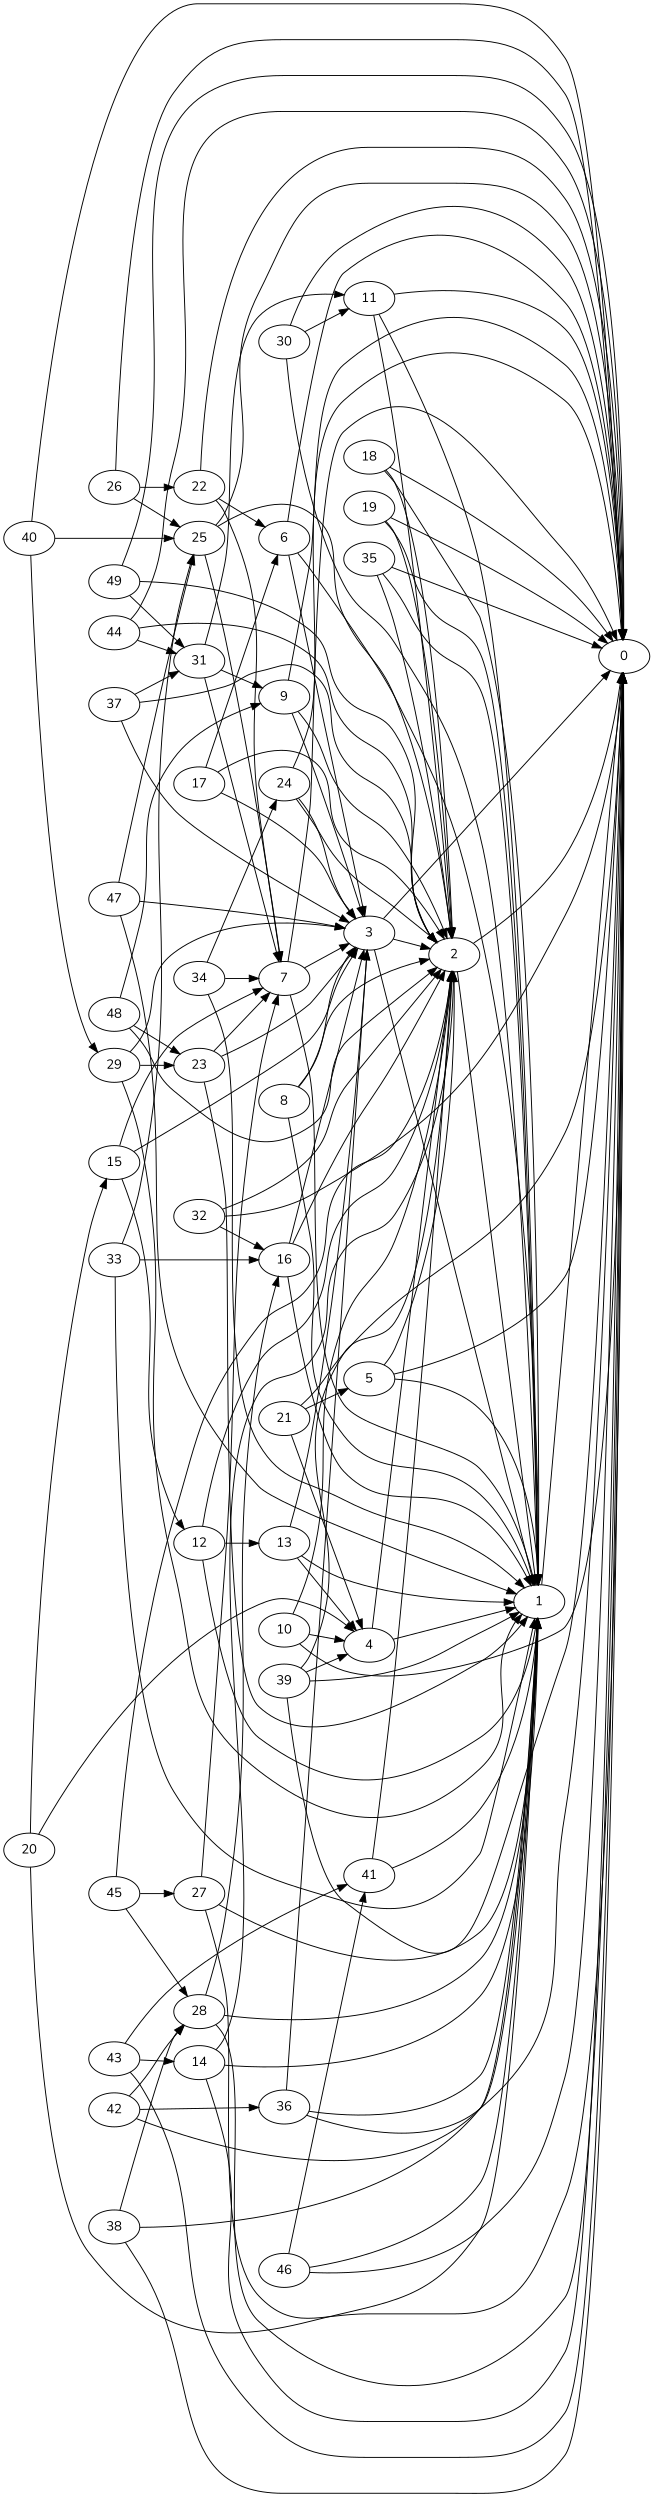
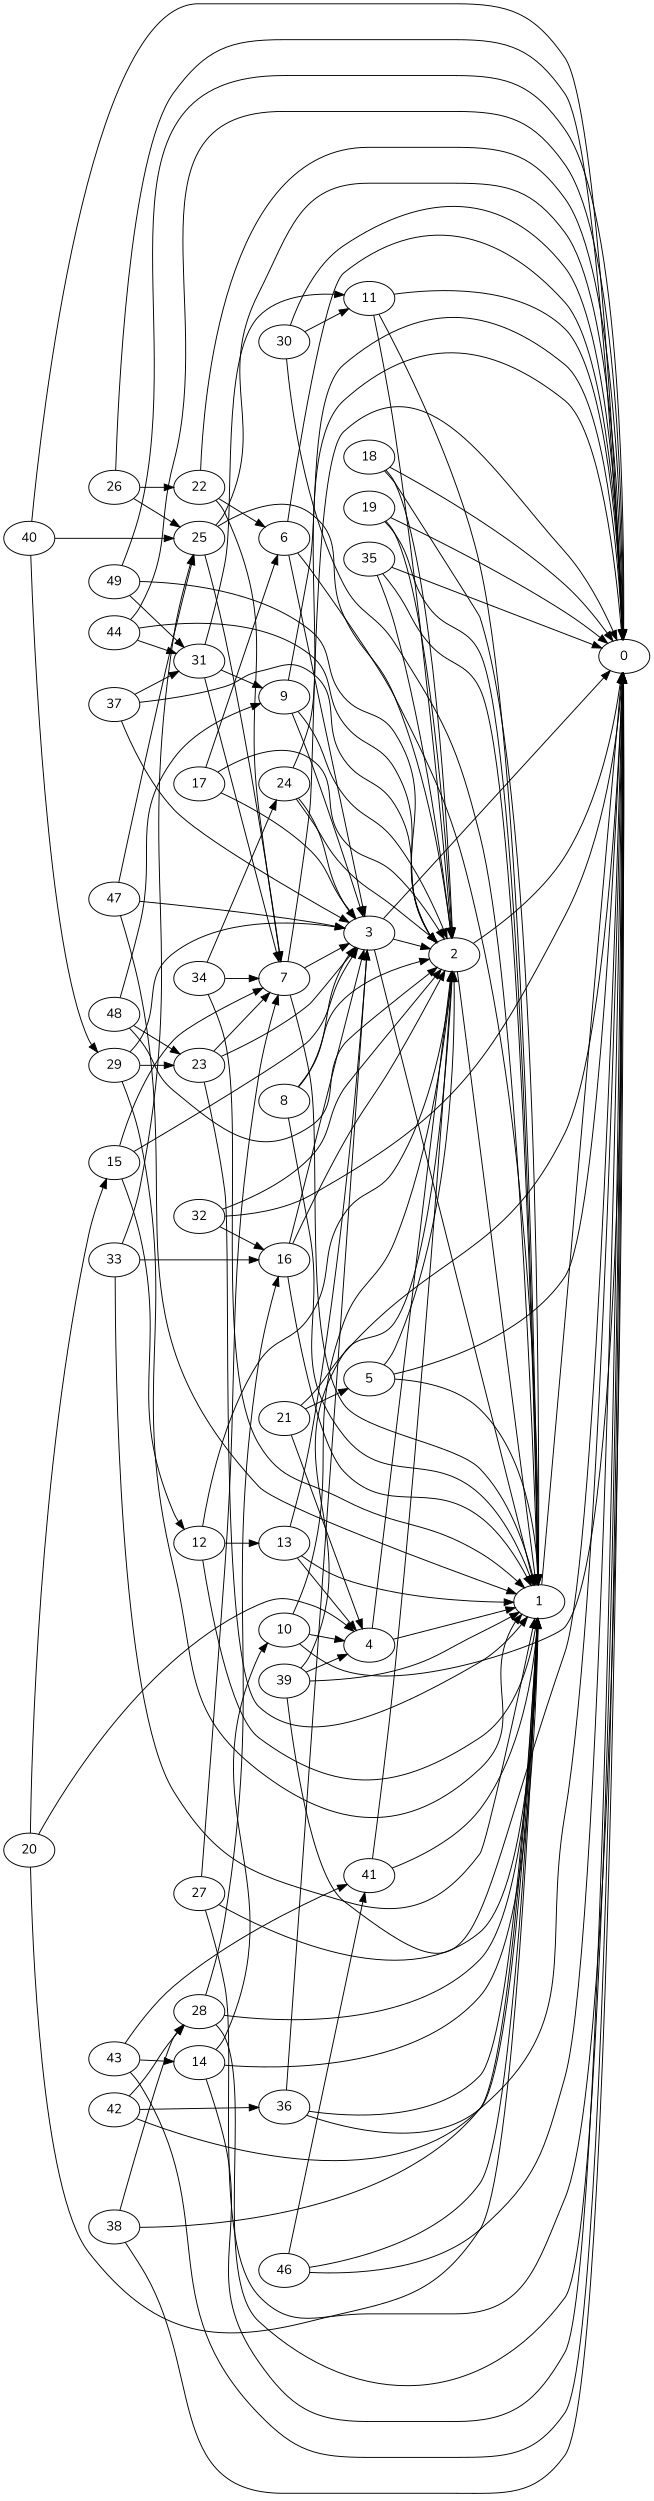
(239, 1450) -> (242, 1851)
(114, 1894) -> none
